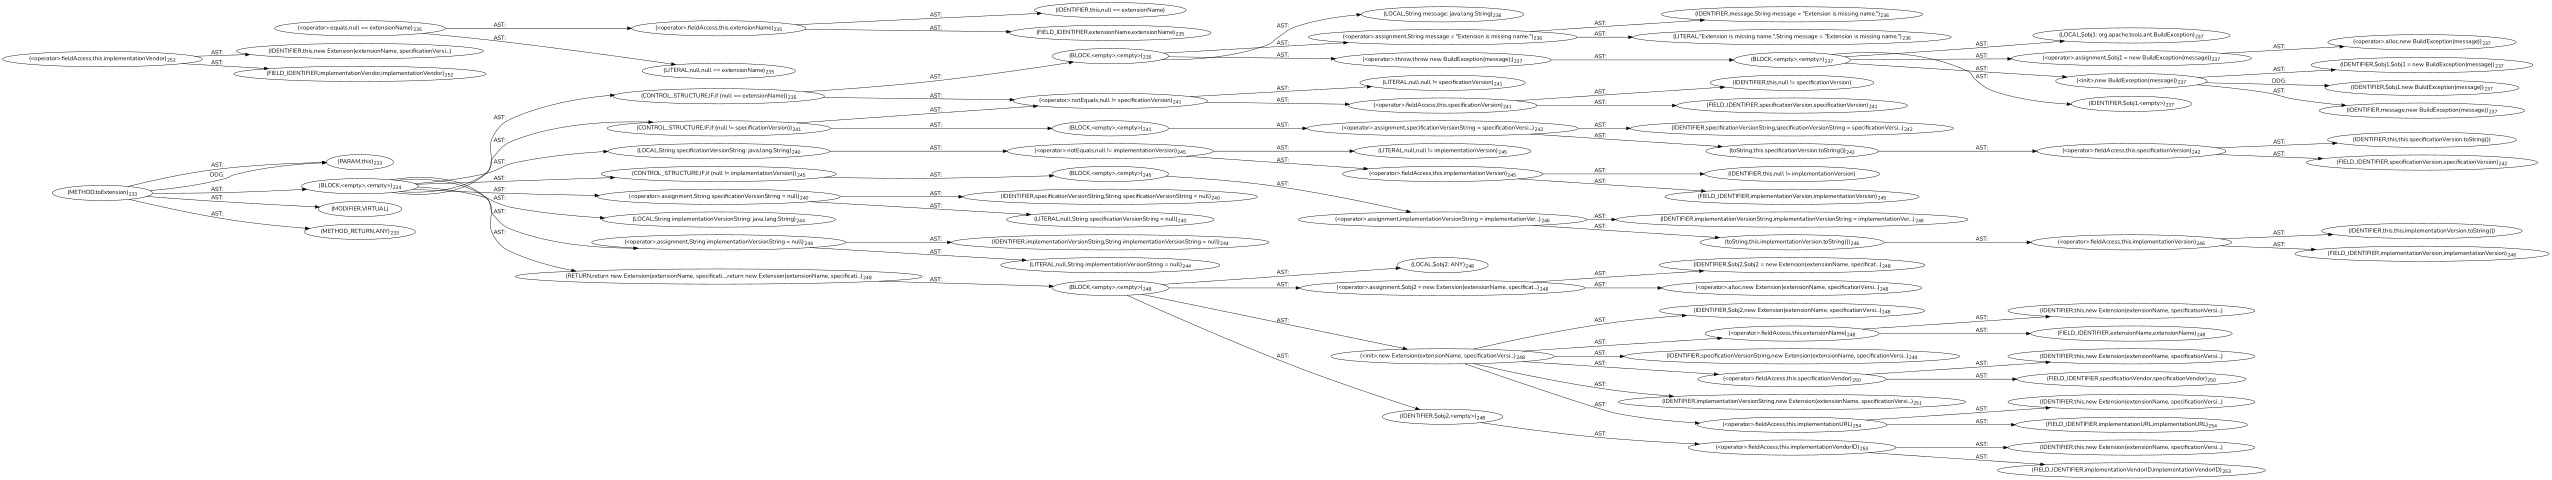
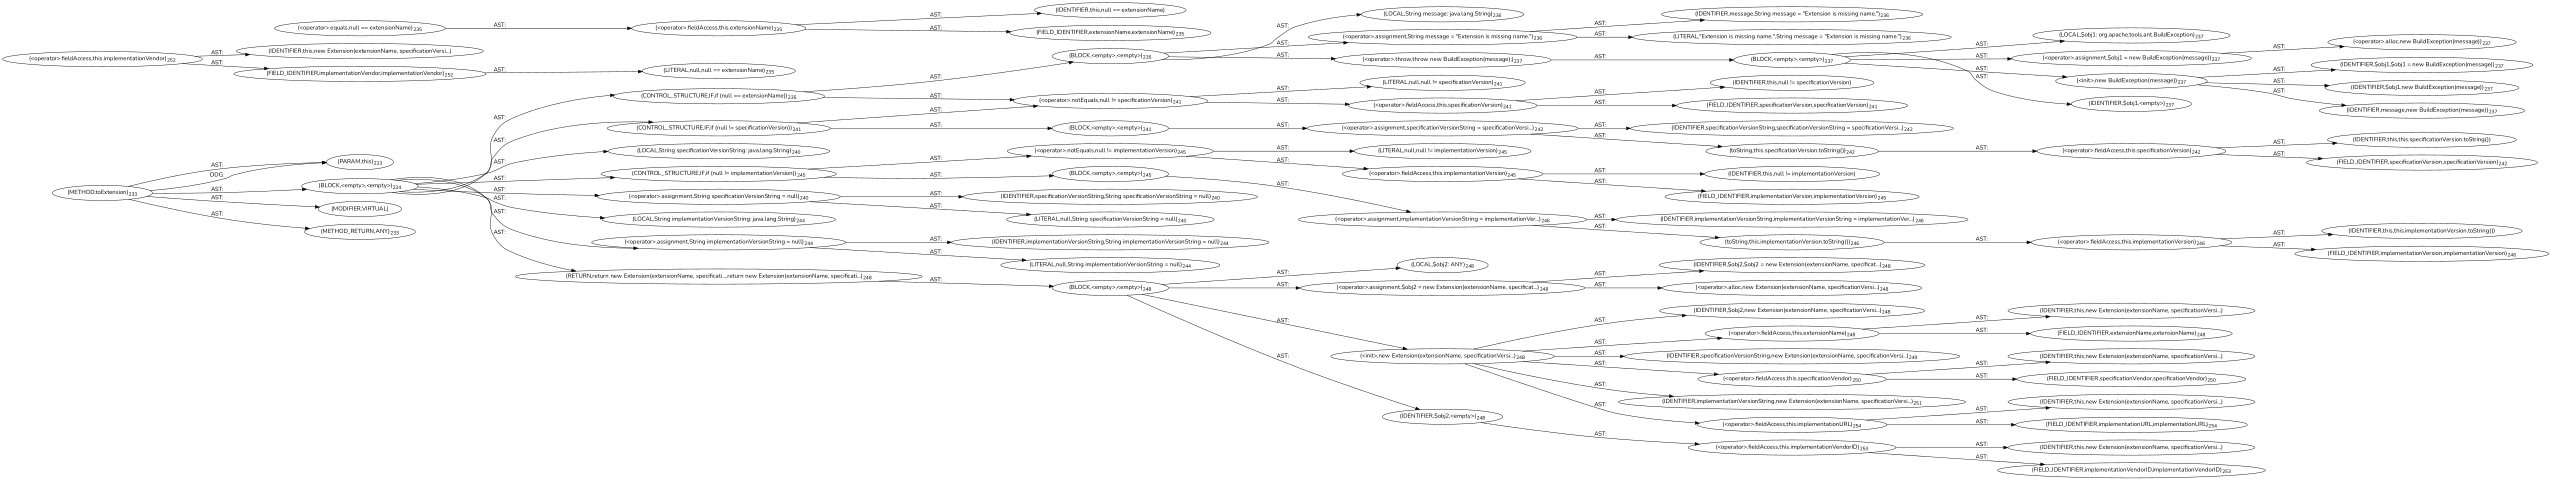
(547, 47) -> (561, 72)
(2280, 81) -> (2280, 81)
(916, 151) -> (918, 163)
